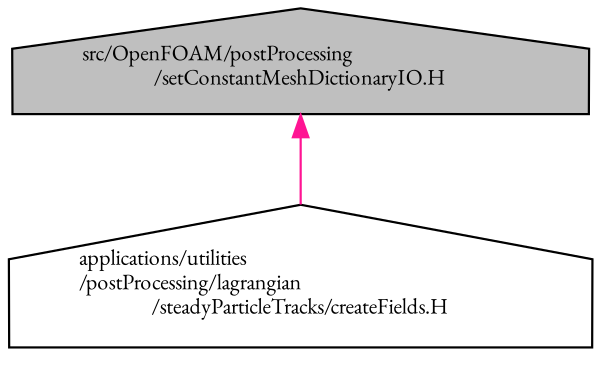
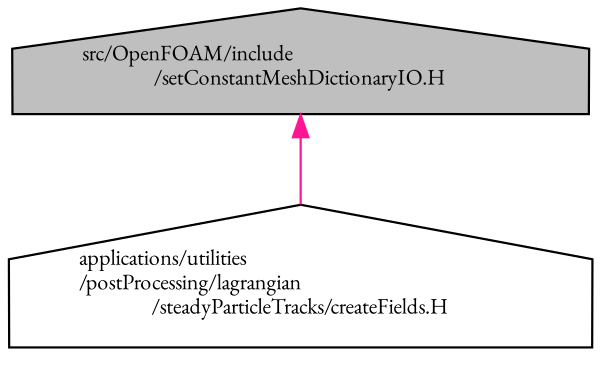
(301, 67) -> (301, 67)
